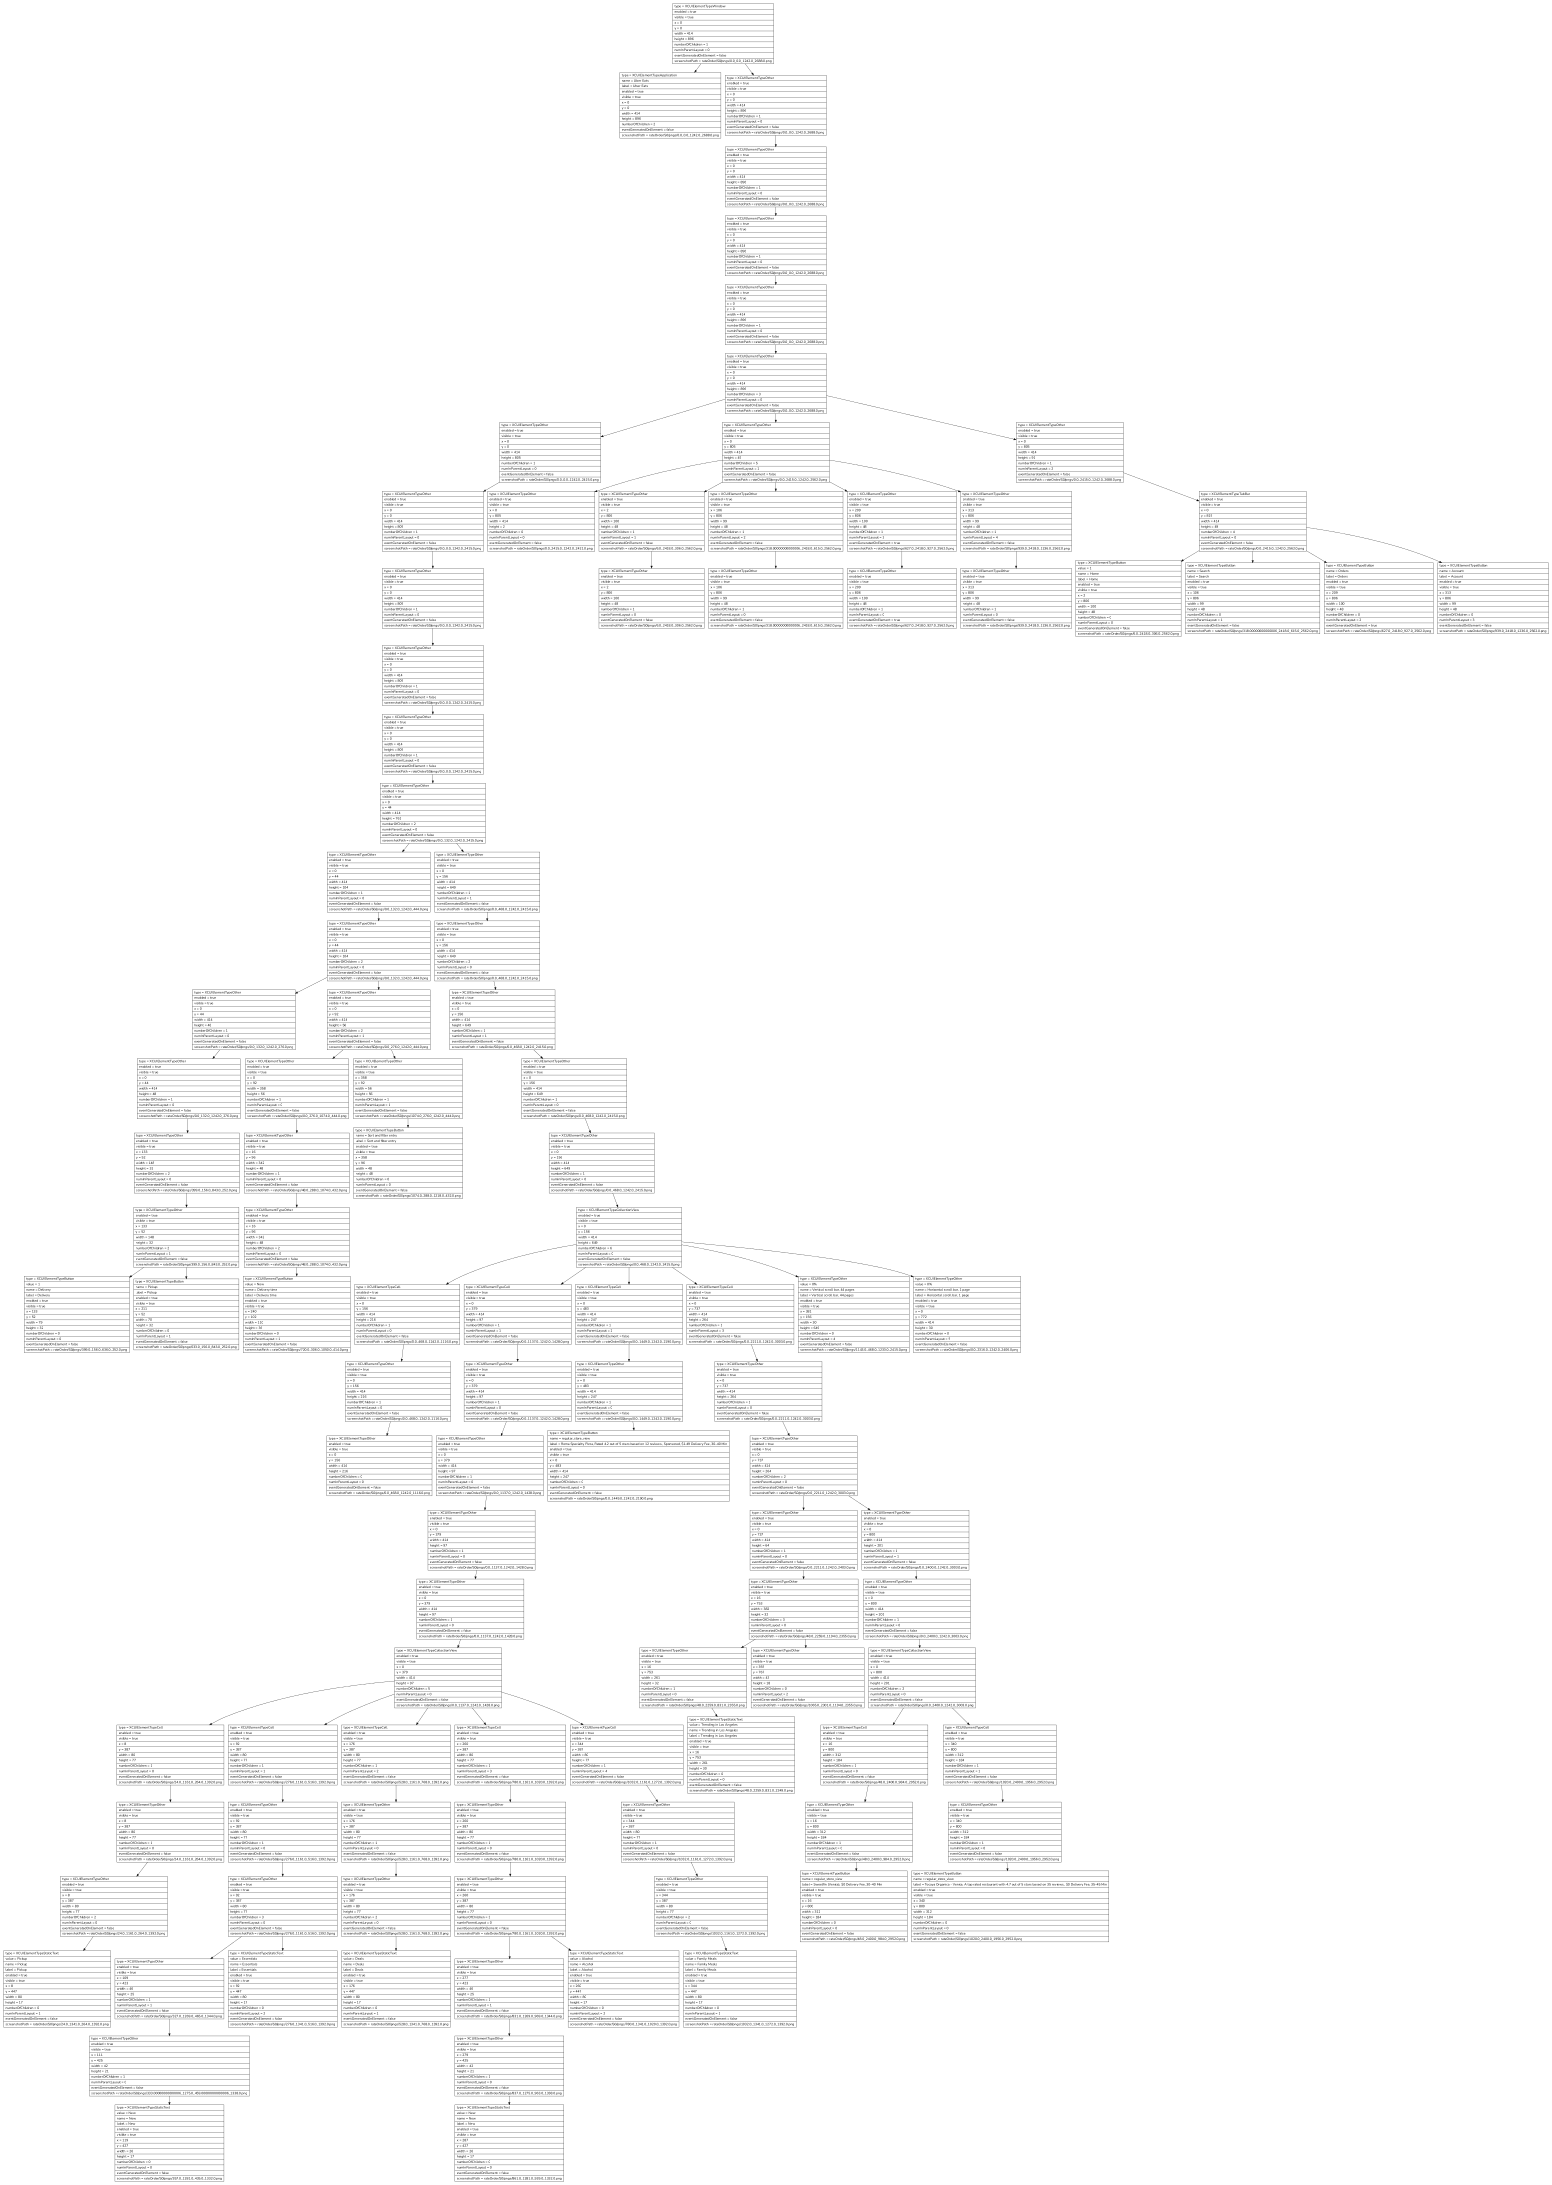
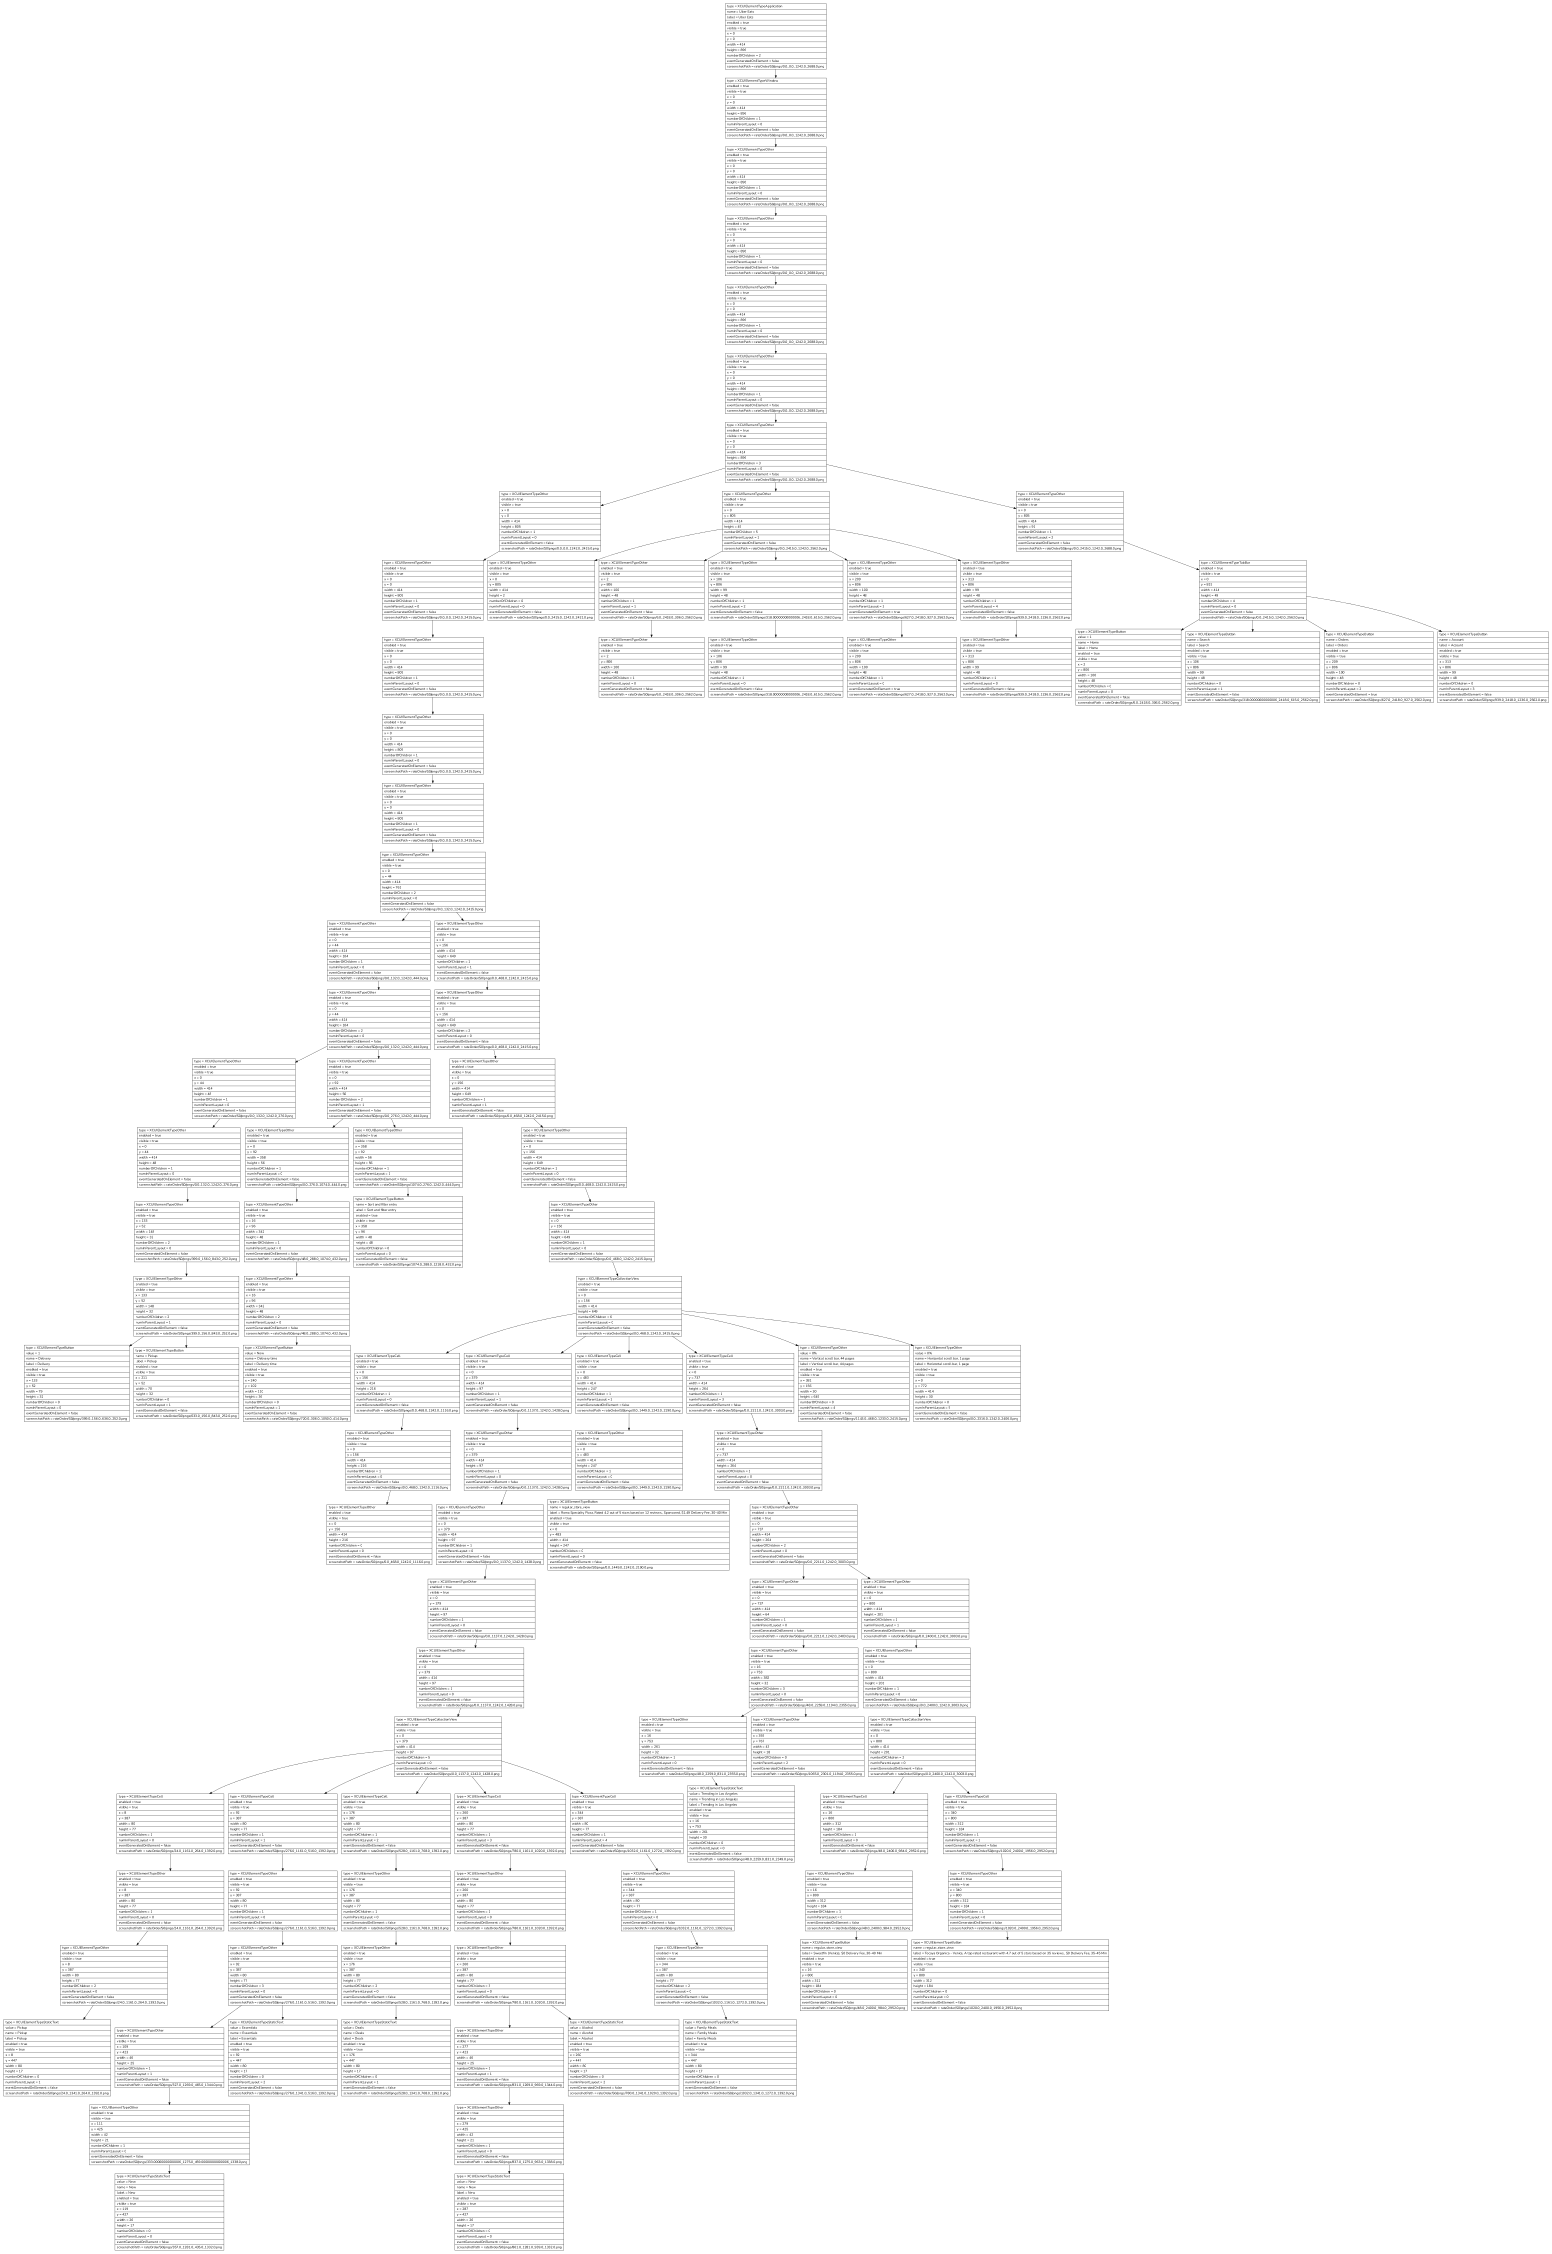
(698, 67) -> (776, 72)
